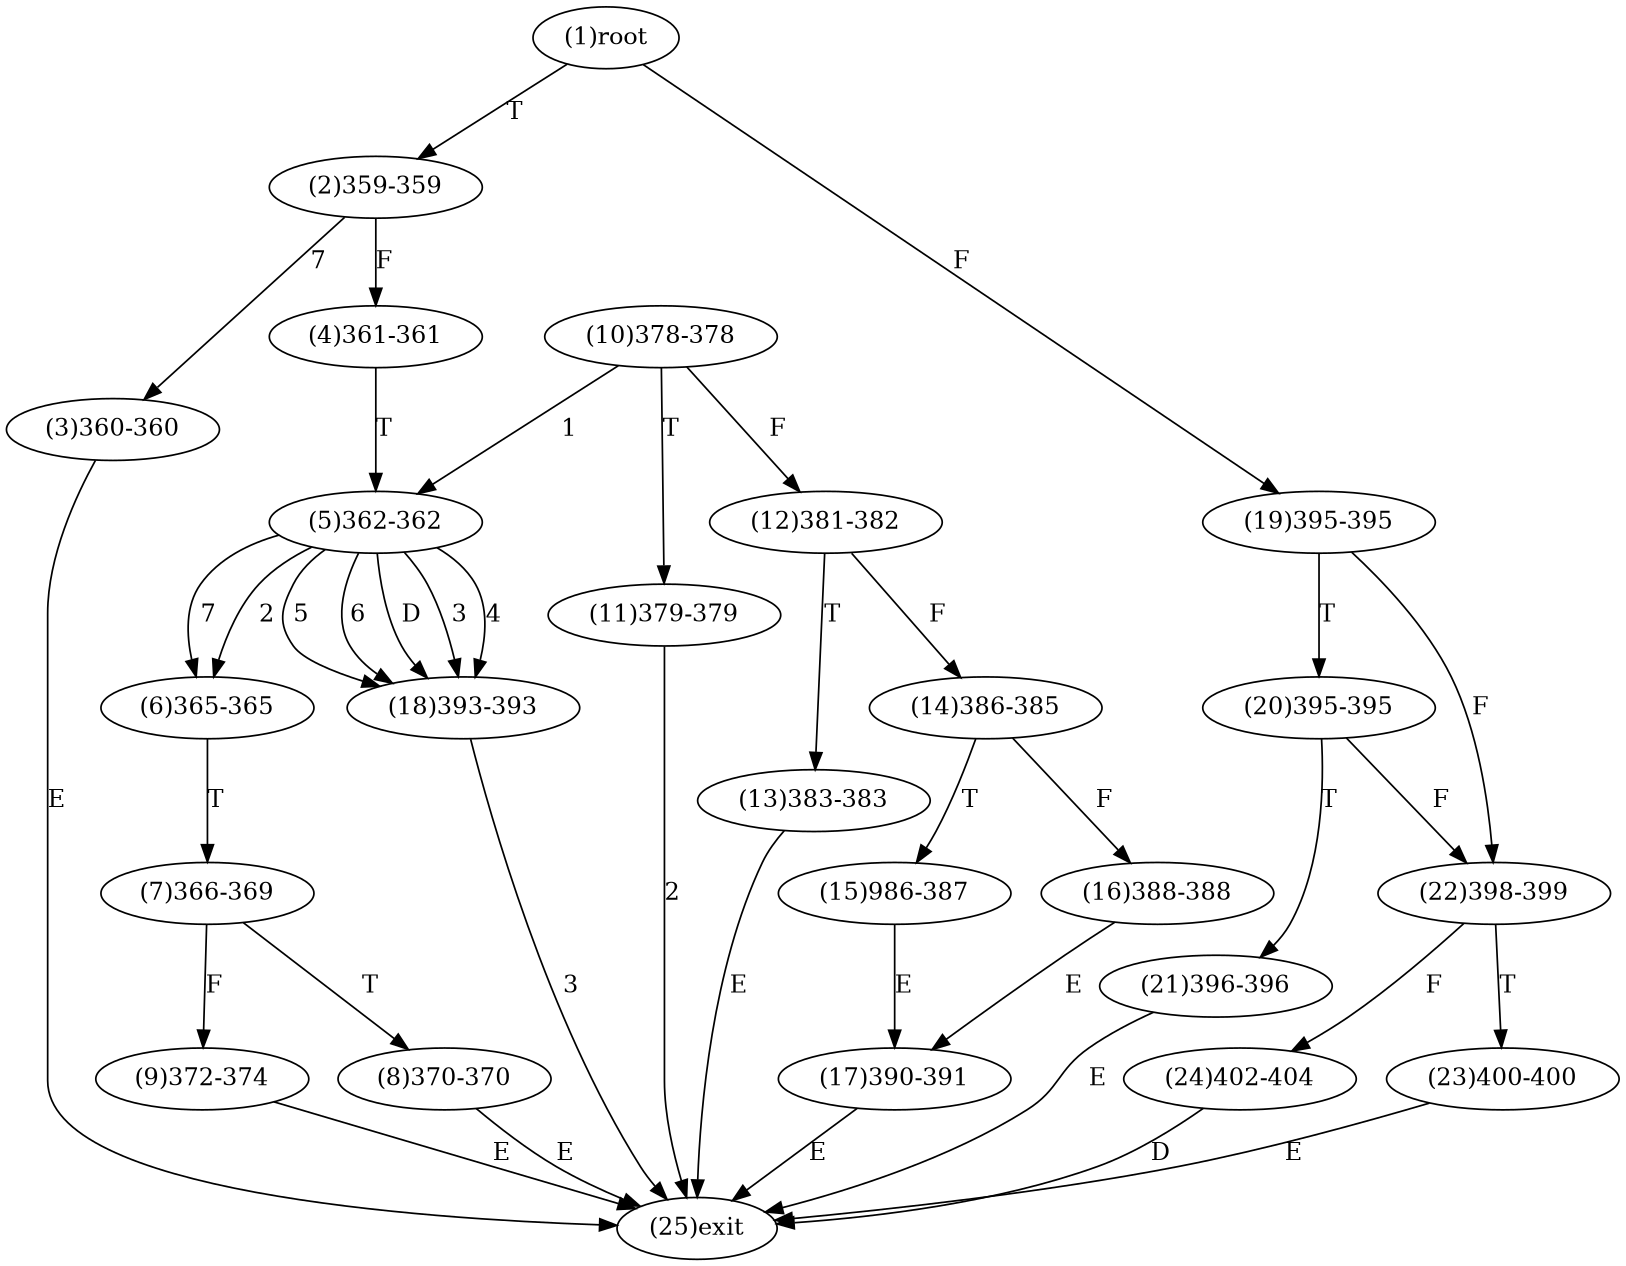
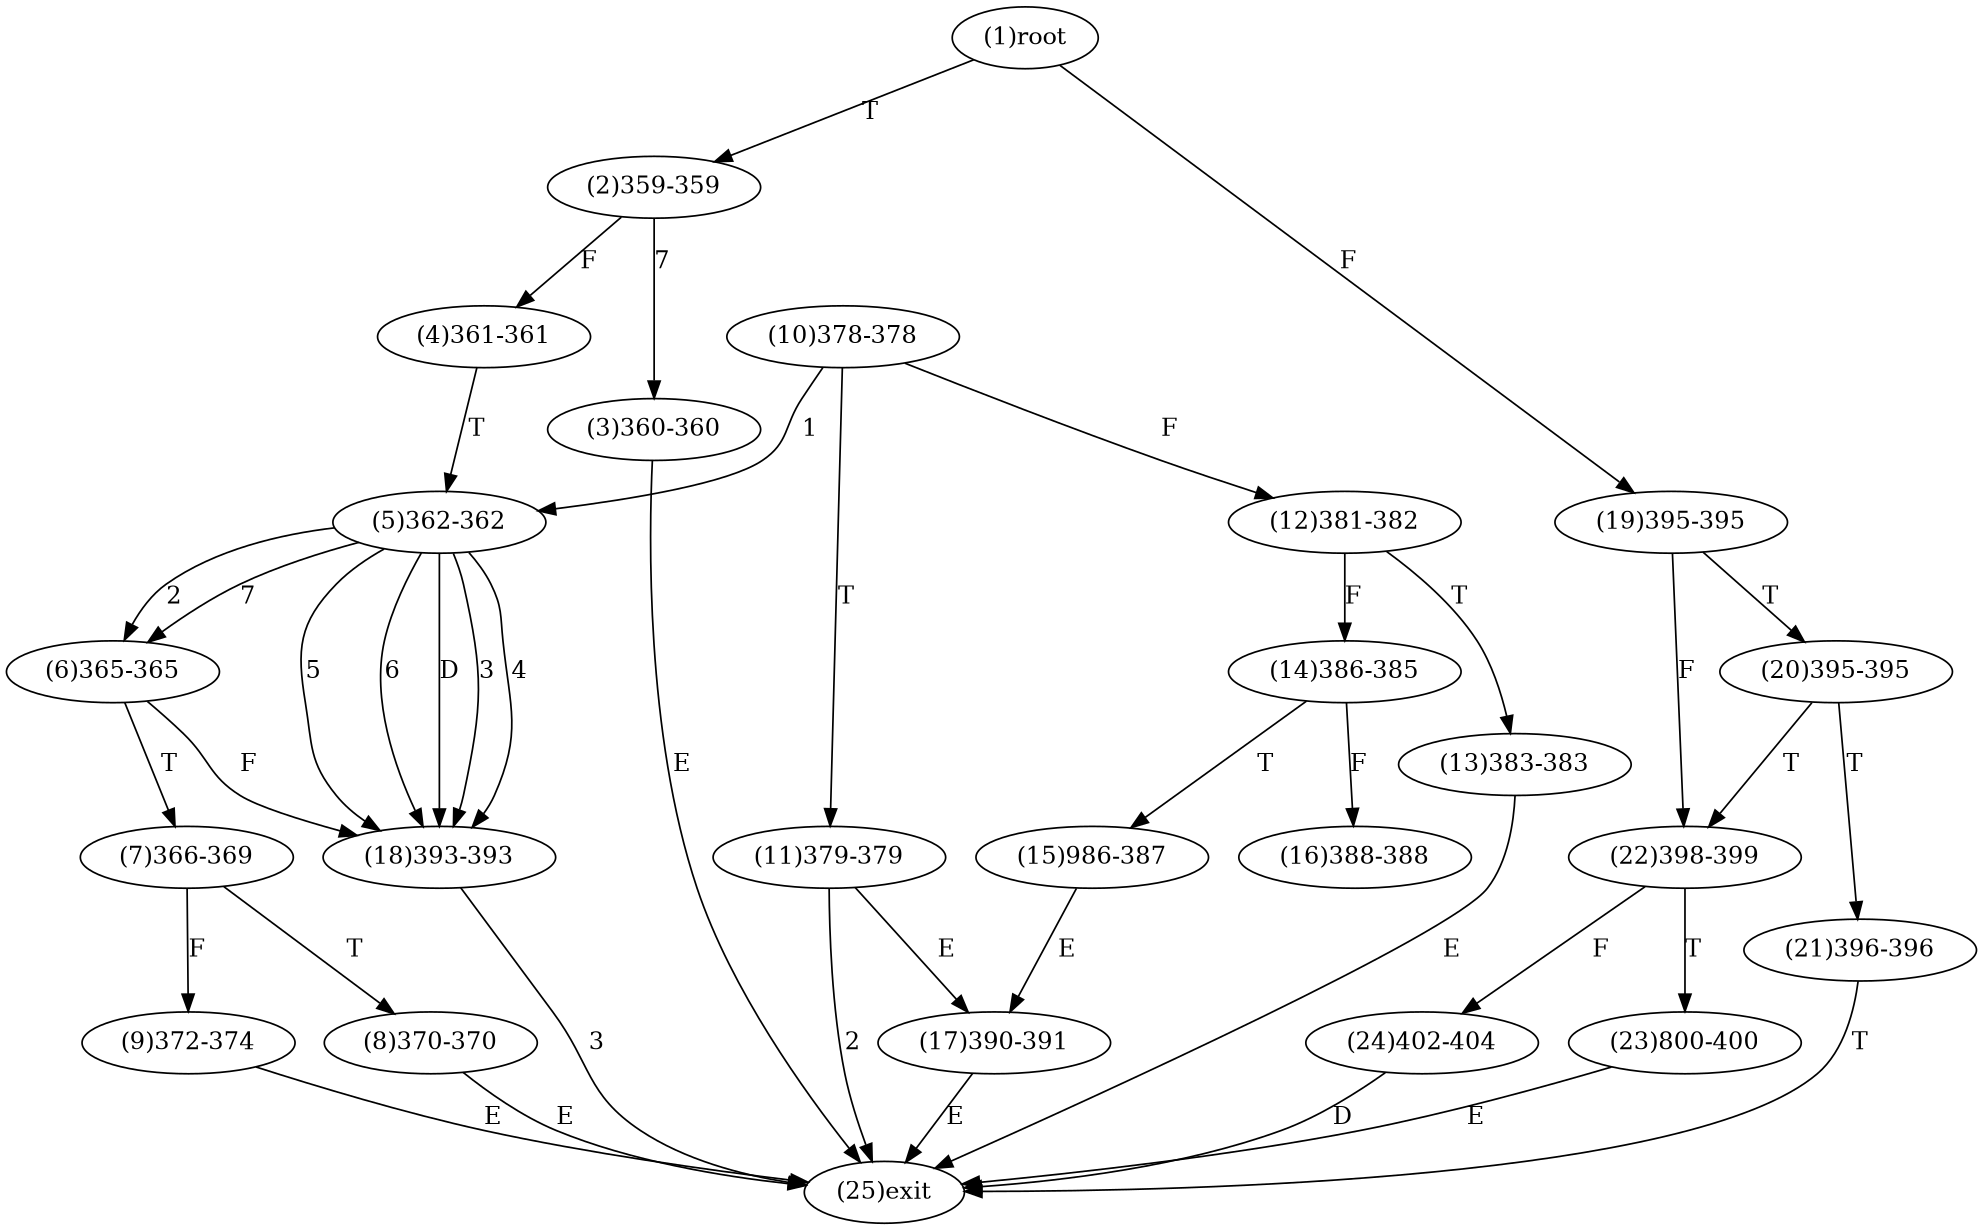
none -> (229, 788)
(1441, 801) -> (1791, 765)
(1030, 980) -> (906, 943)
(1098, 1079) -> (1860, 1043)
(1503, 1079) -> (1685, 1043)
